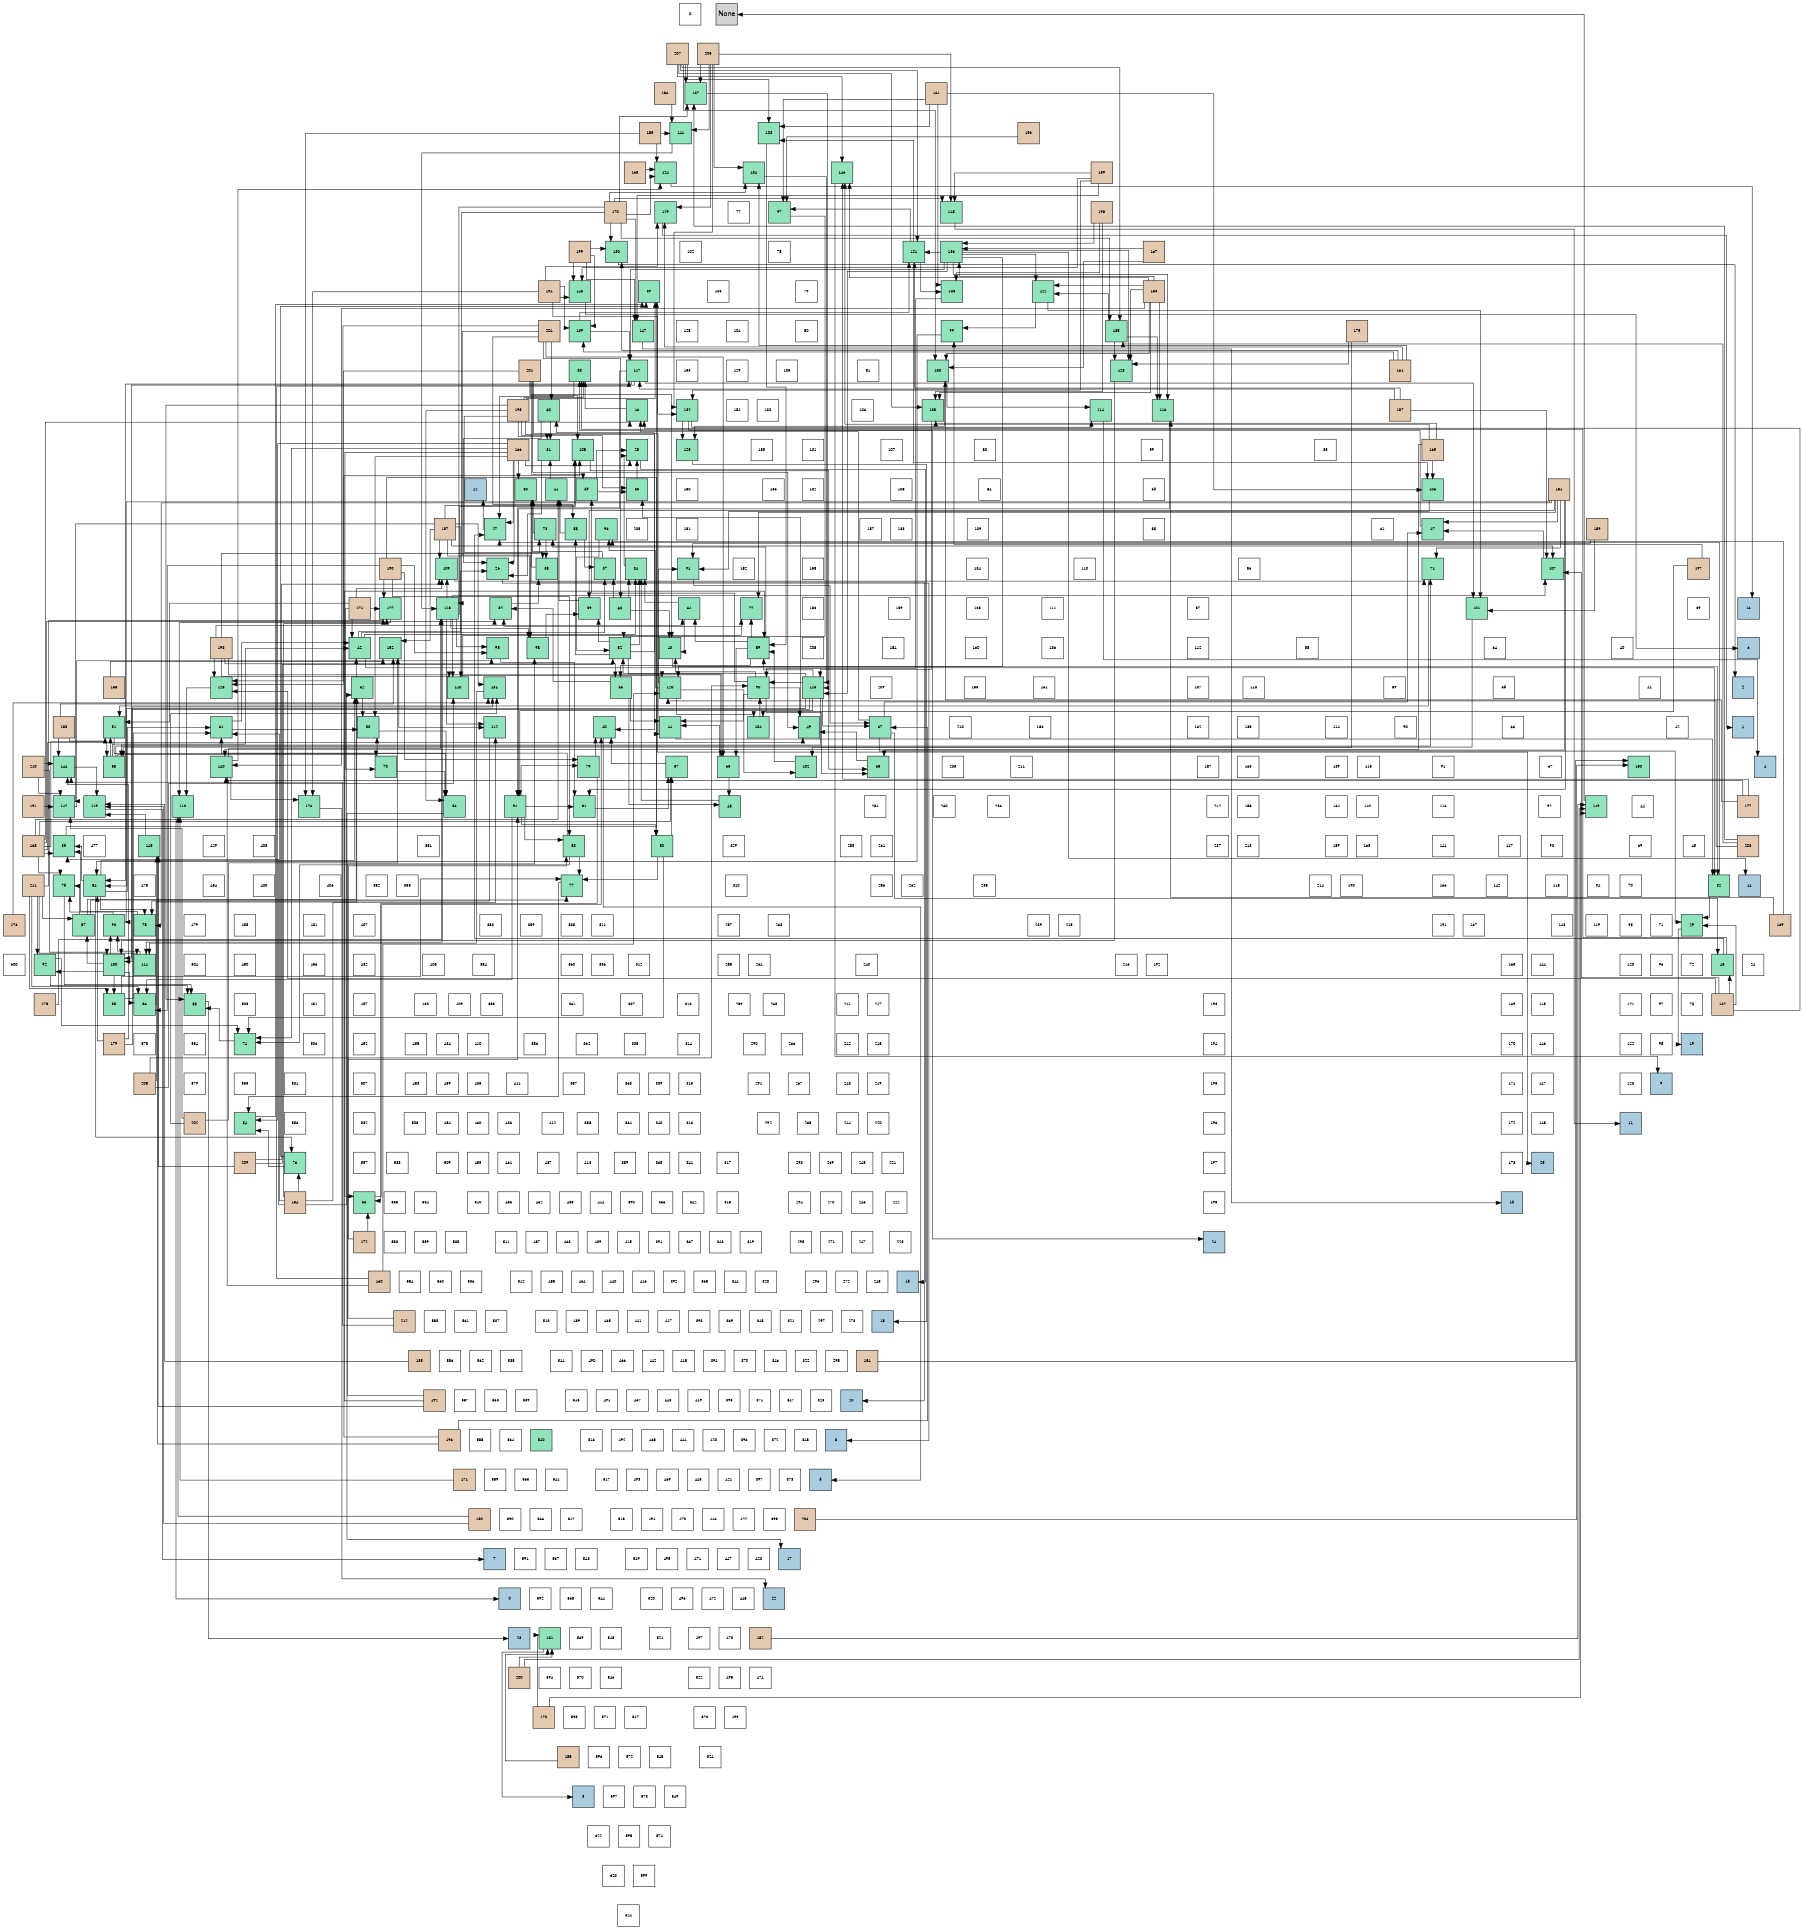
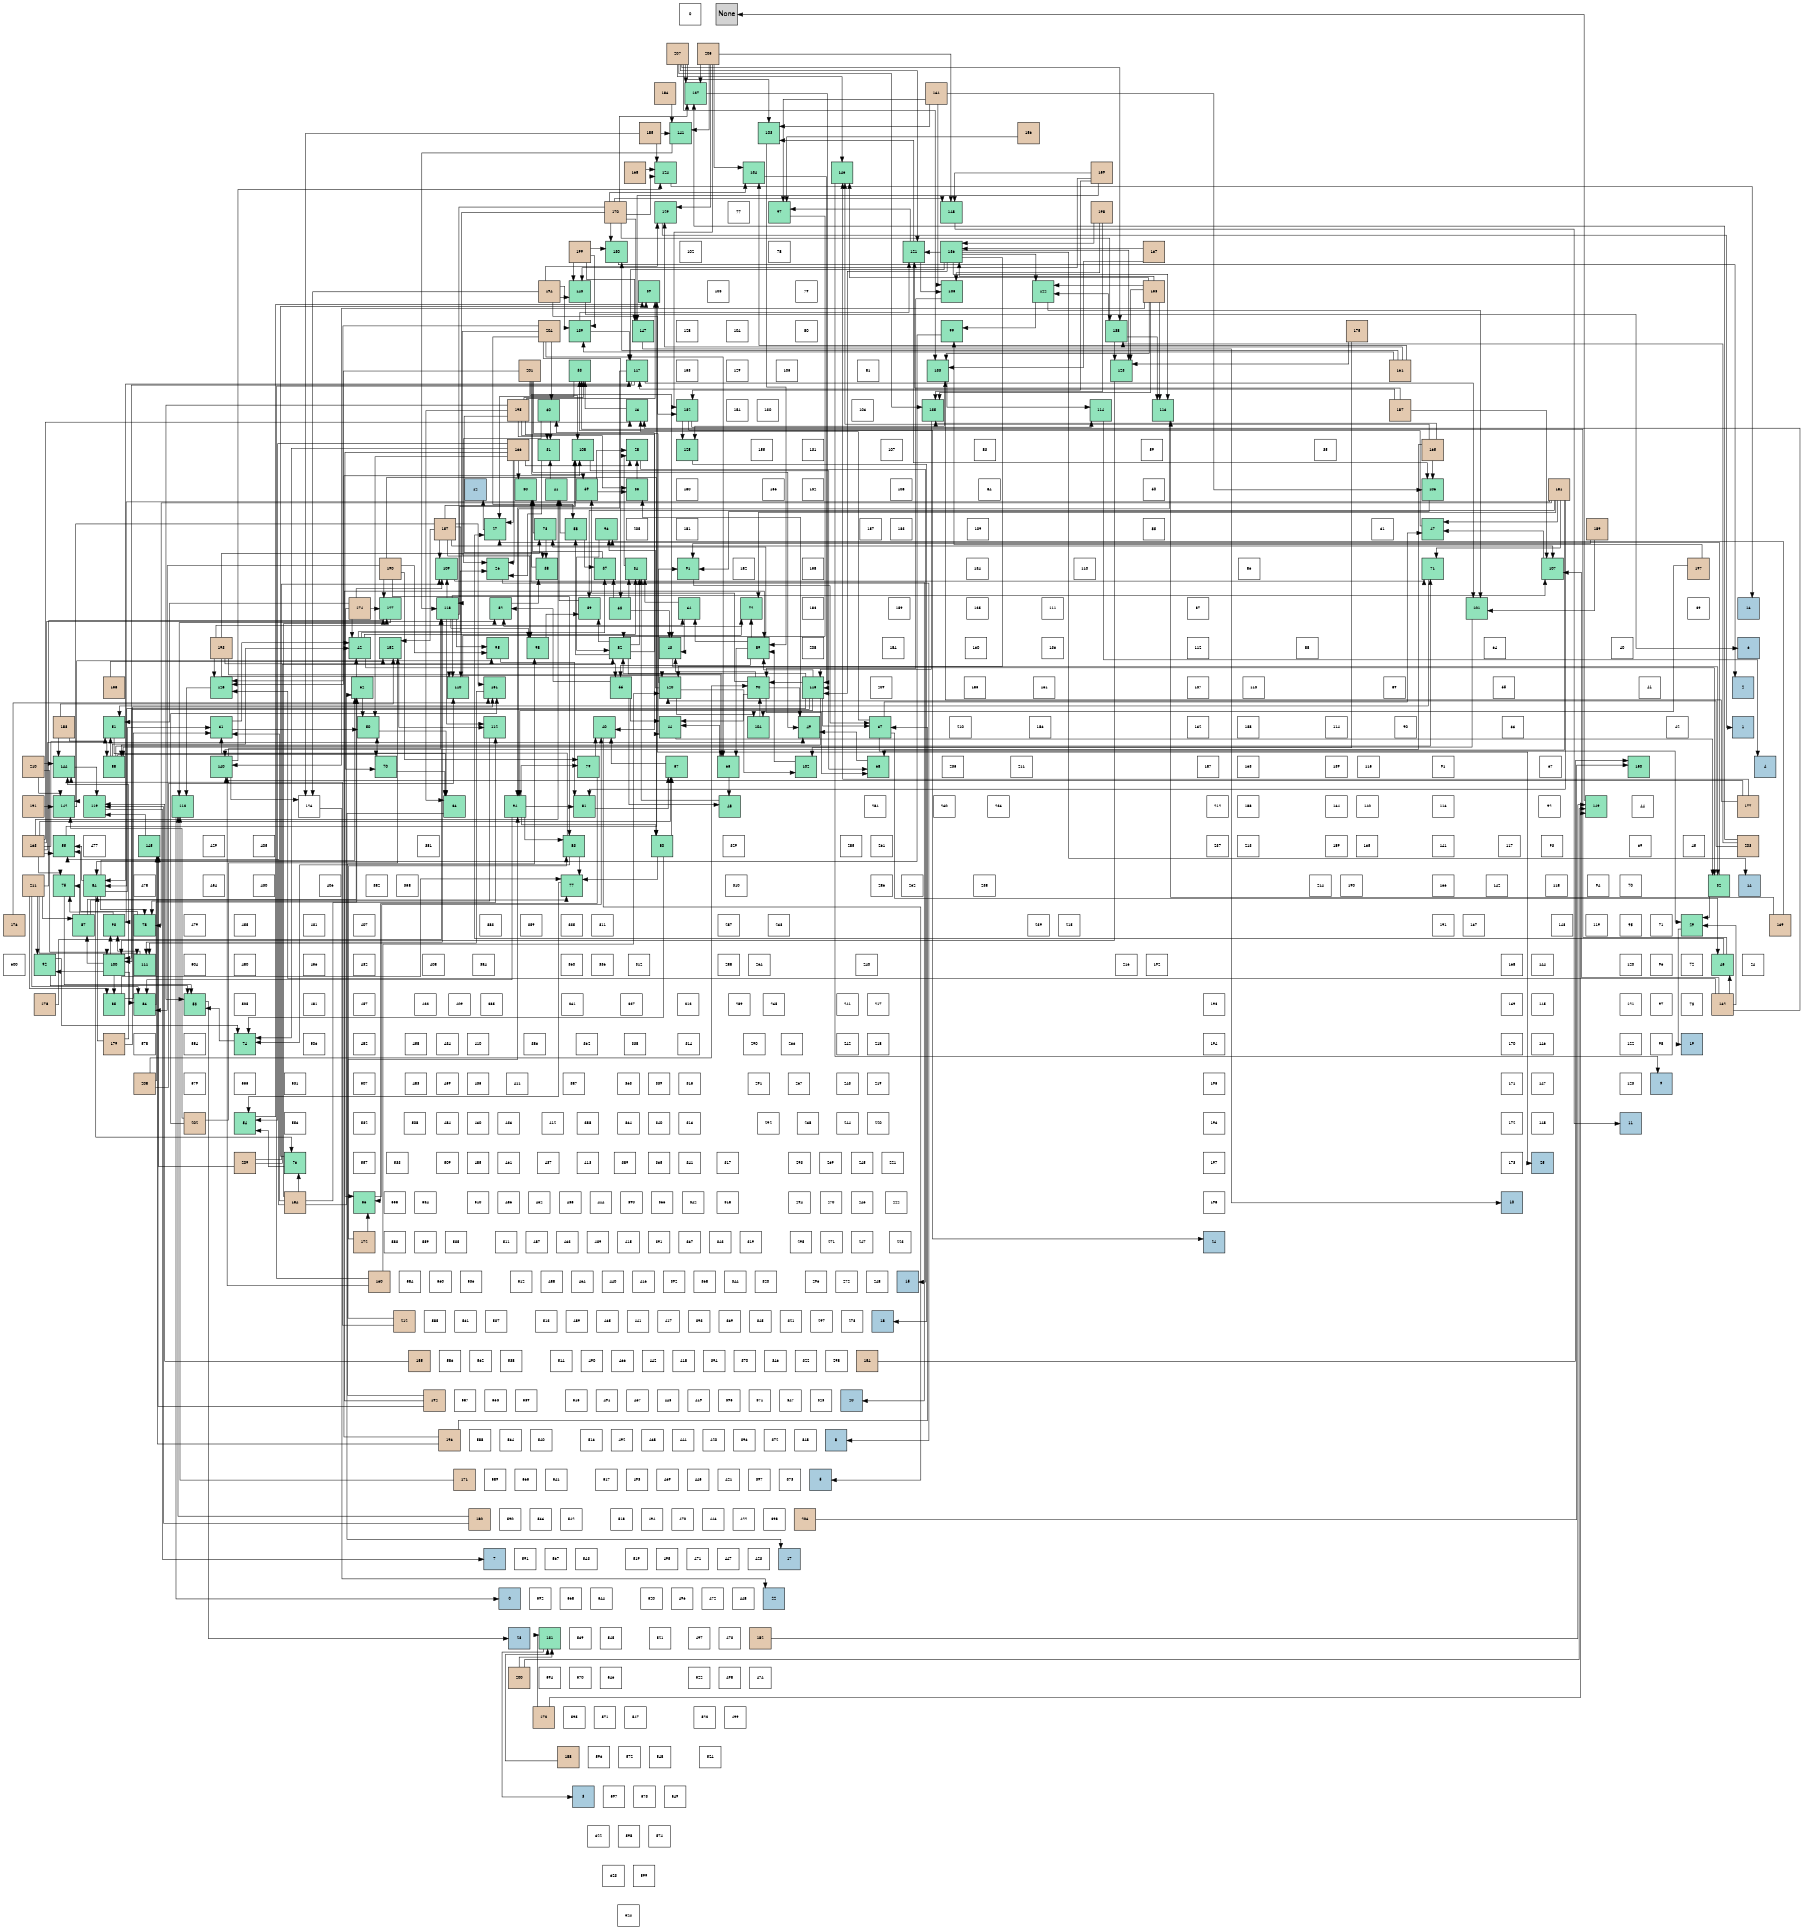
(309, 806) -> (309, 806)
(541, 1440) -> (541, 1440)
